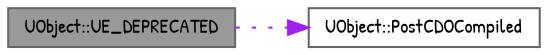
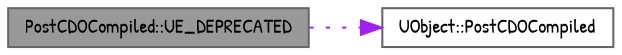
(122, 28) -> (158, 28)
